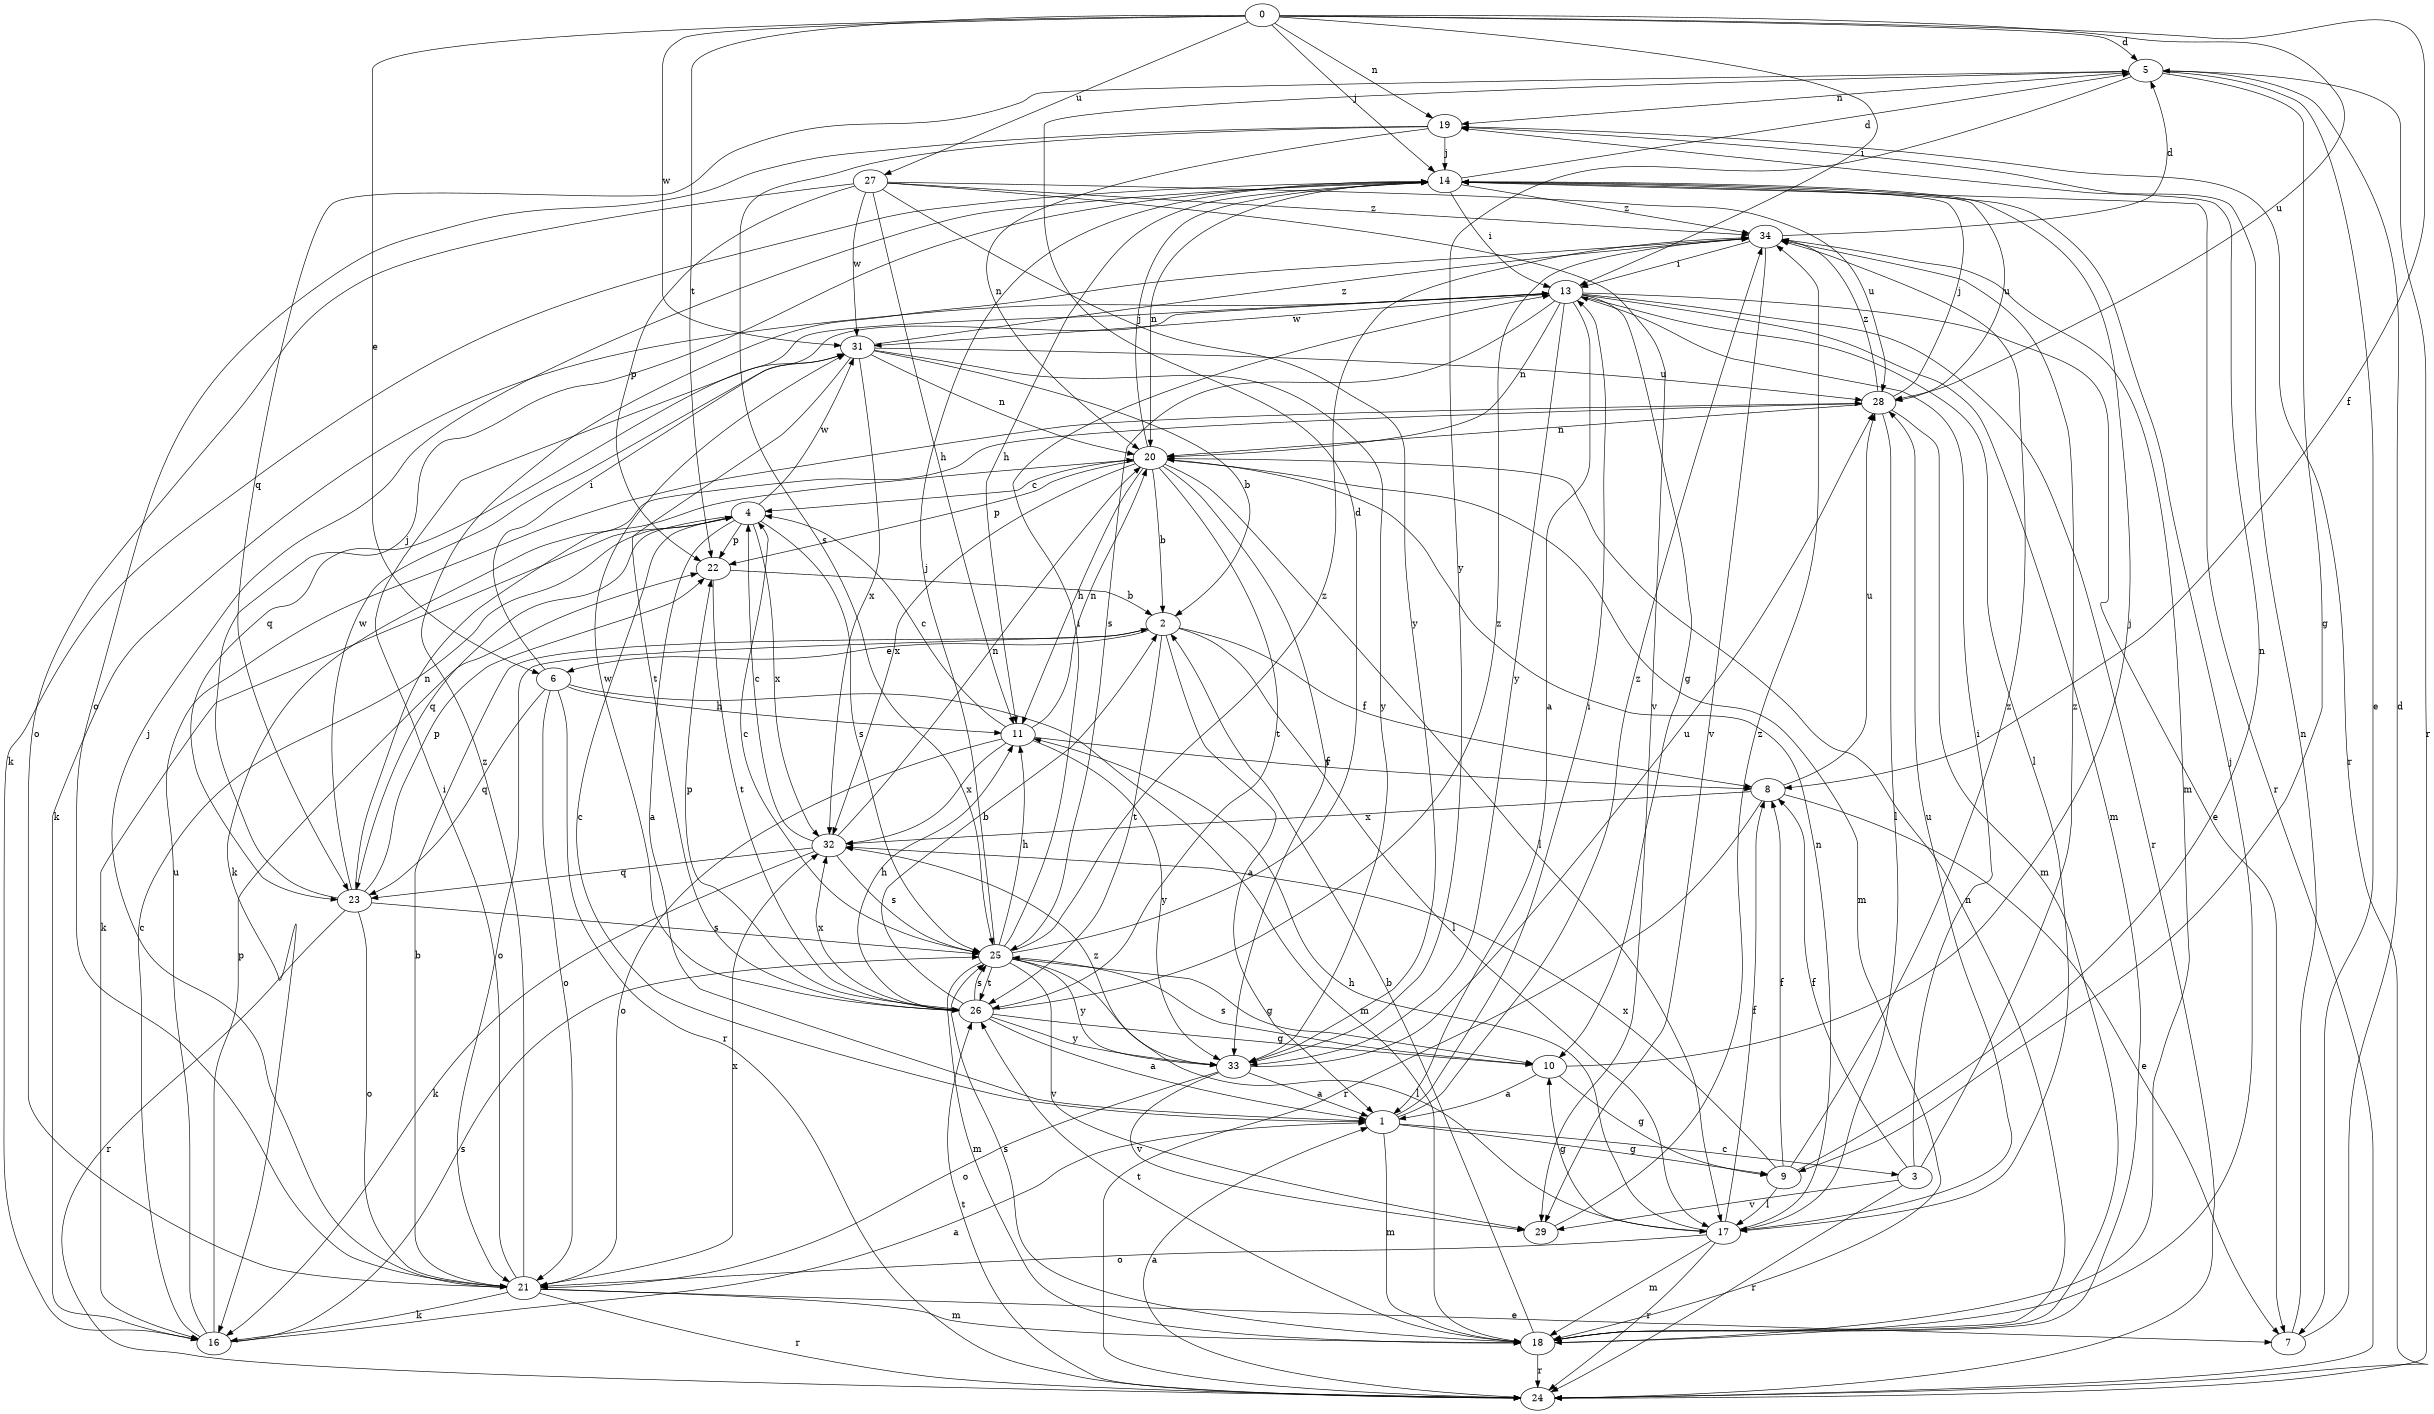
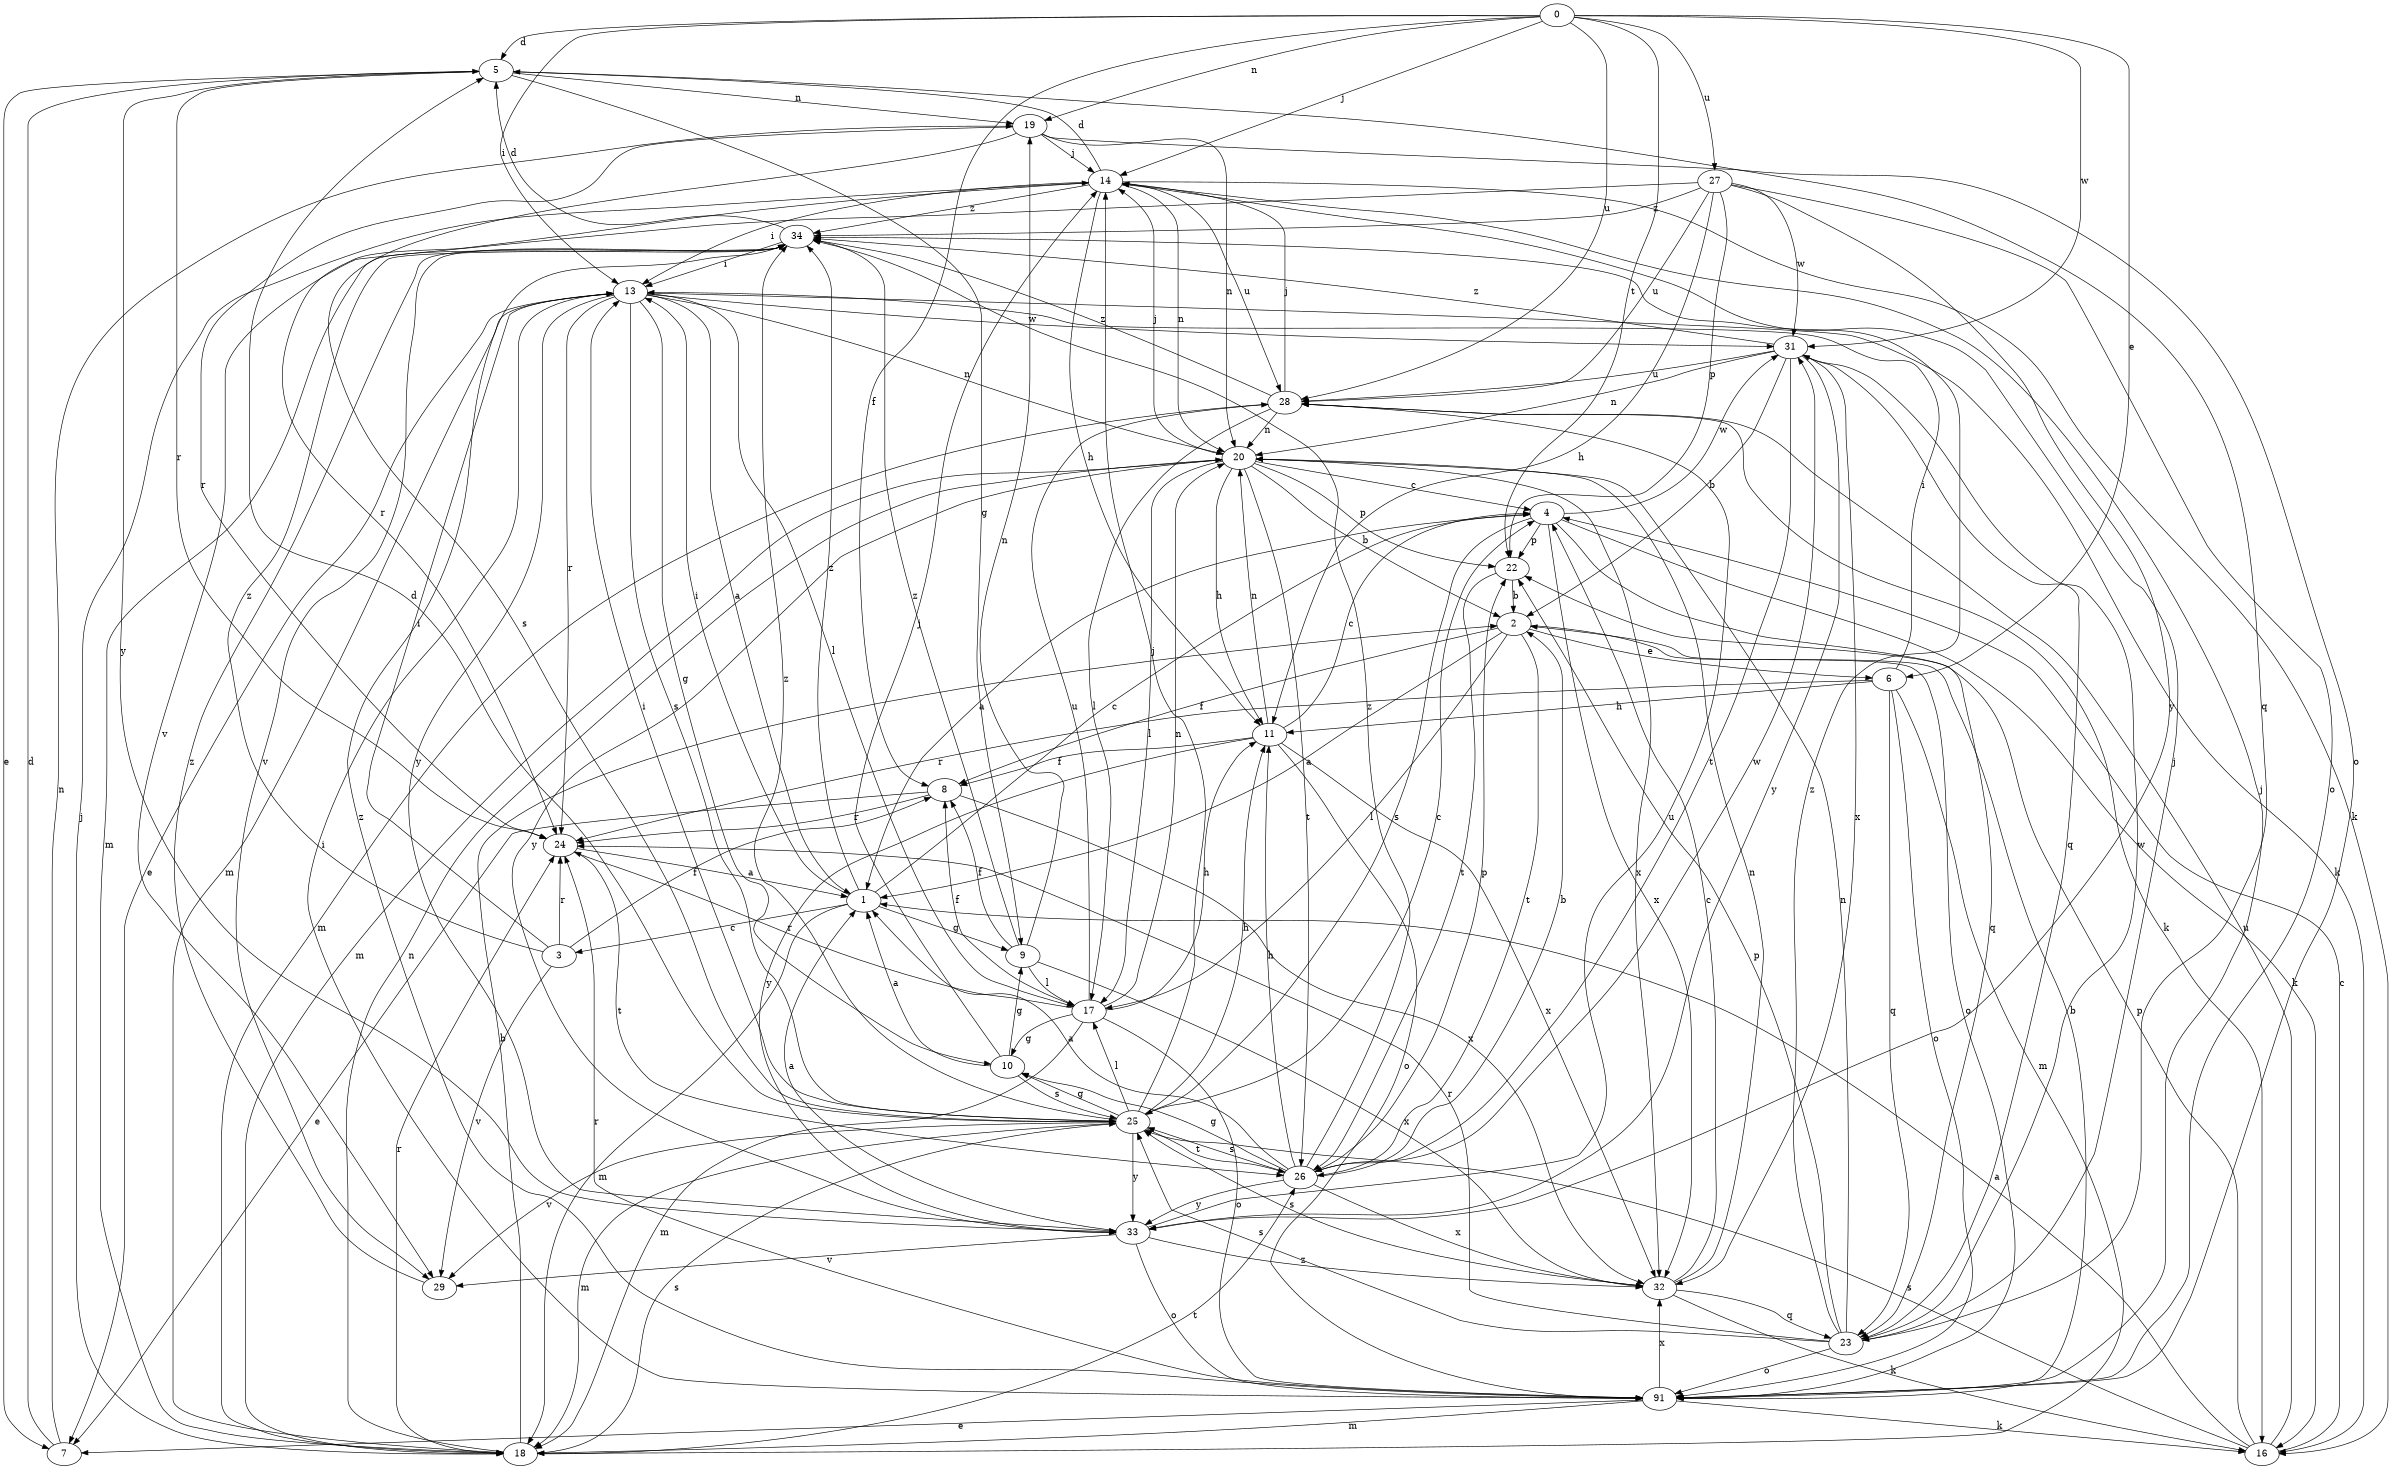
none -> (1902, 348)
(1867, 624) -> none
(524, 1288) -> (1660, 1399)
